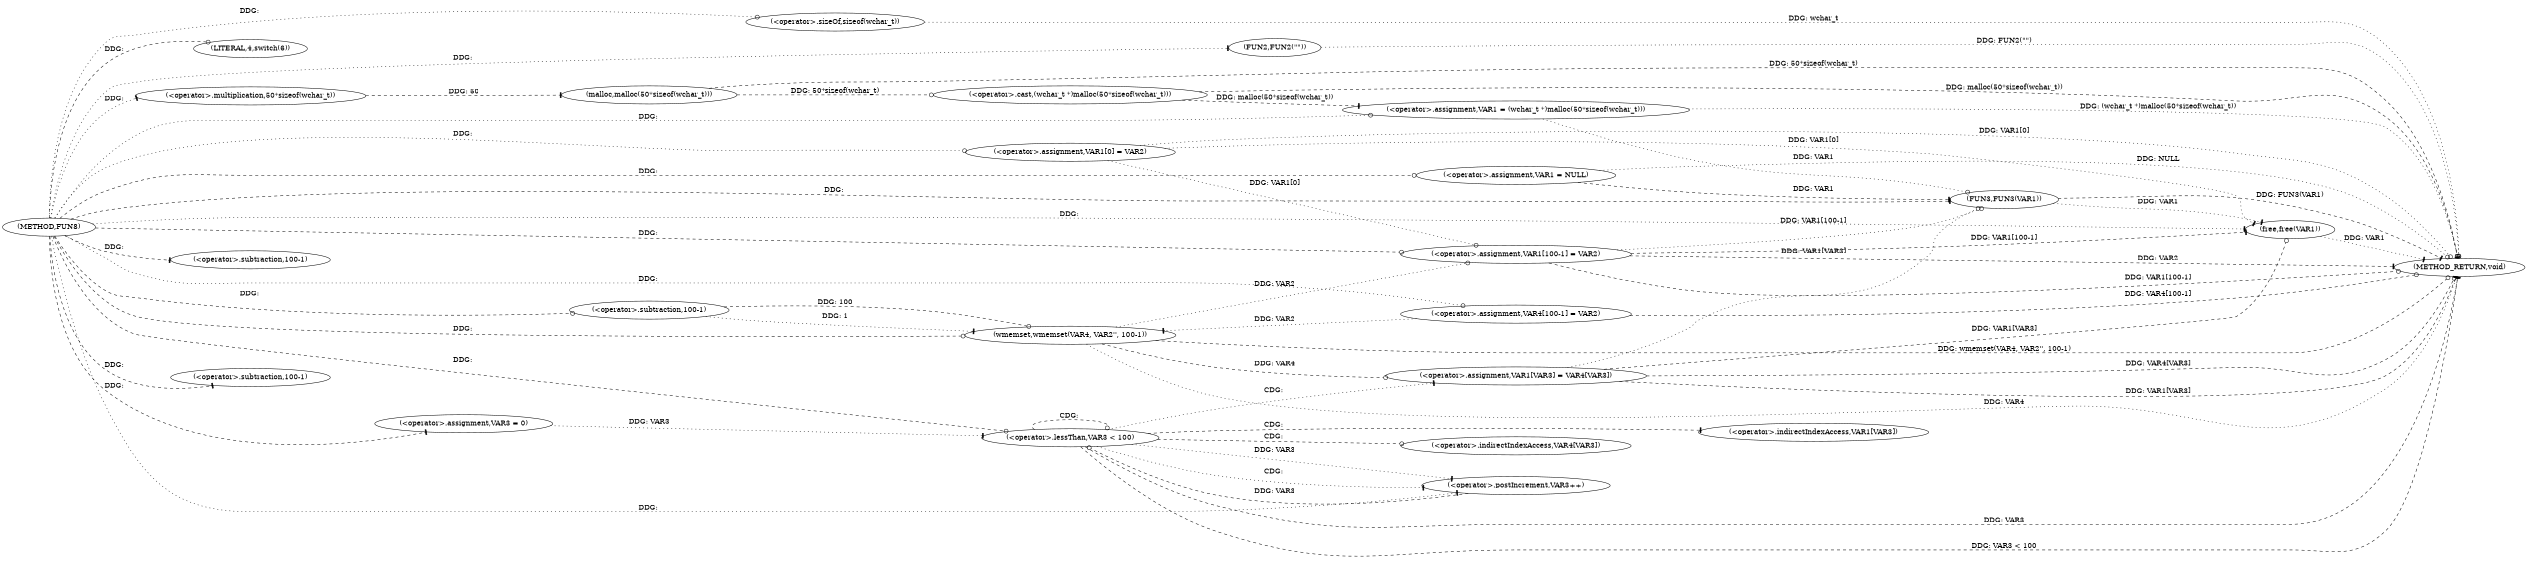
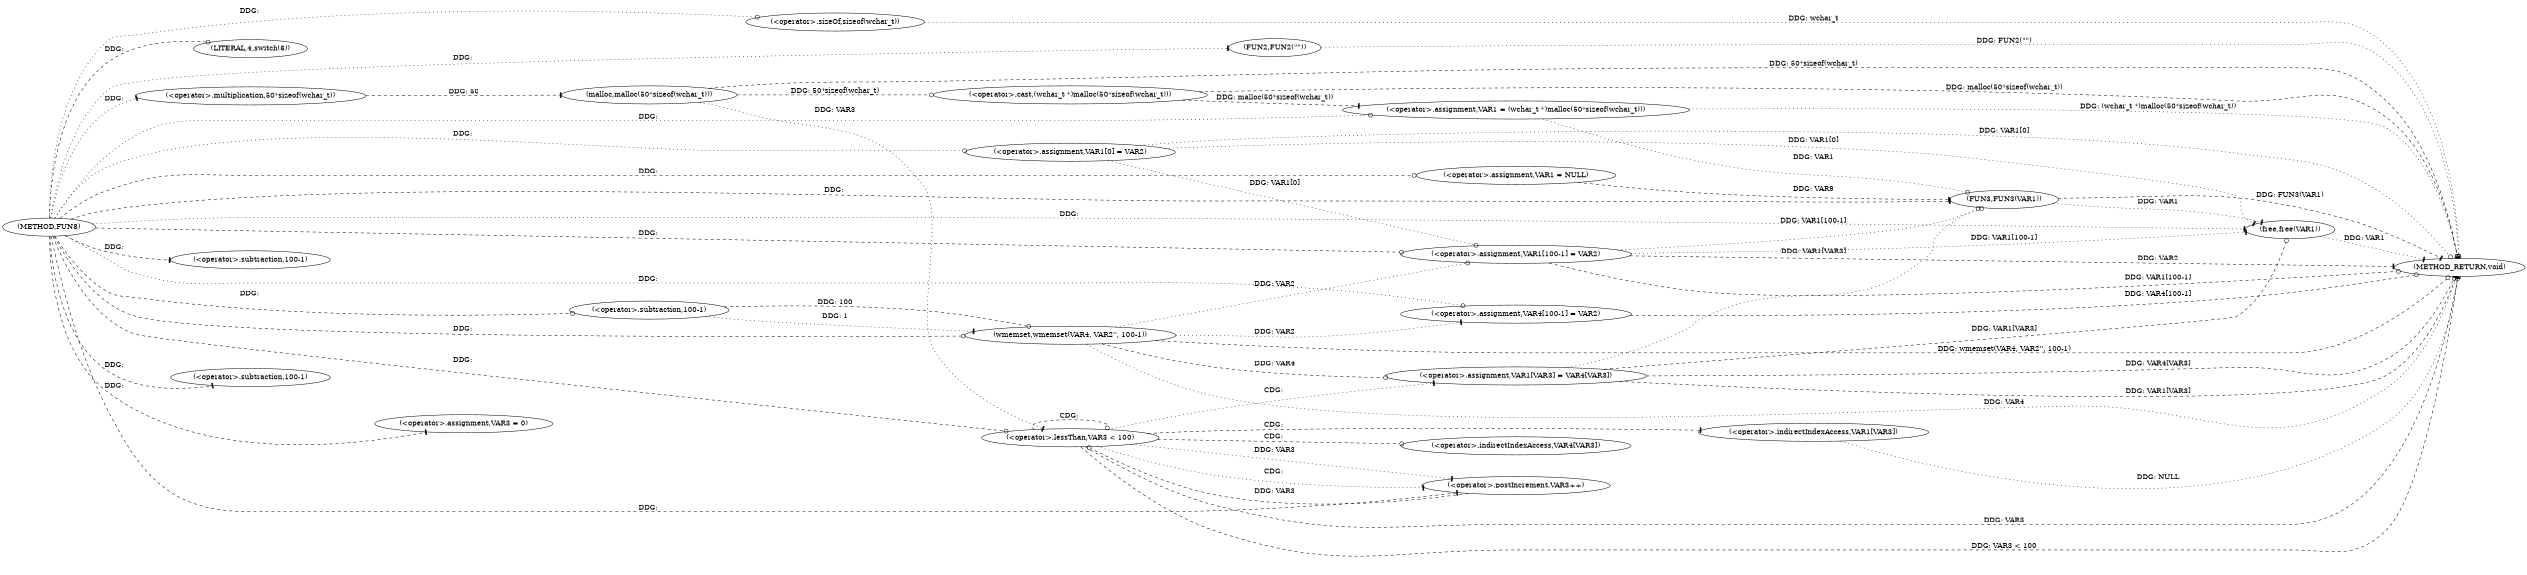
(2033, 162) -> (2198, 484)
(1814, 189) -> (1814, 189)
(1938, 247) -> (1938, 247)
(1291, 325) -> (1318, 336)
(766, 431) -> (931, 212)
(668, 512) -> (668, 512)
